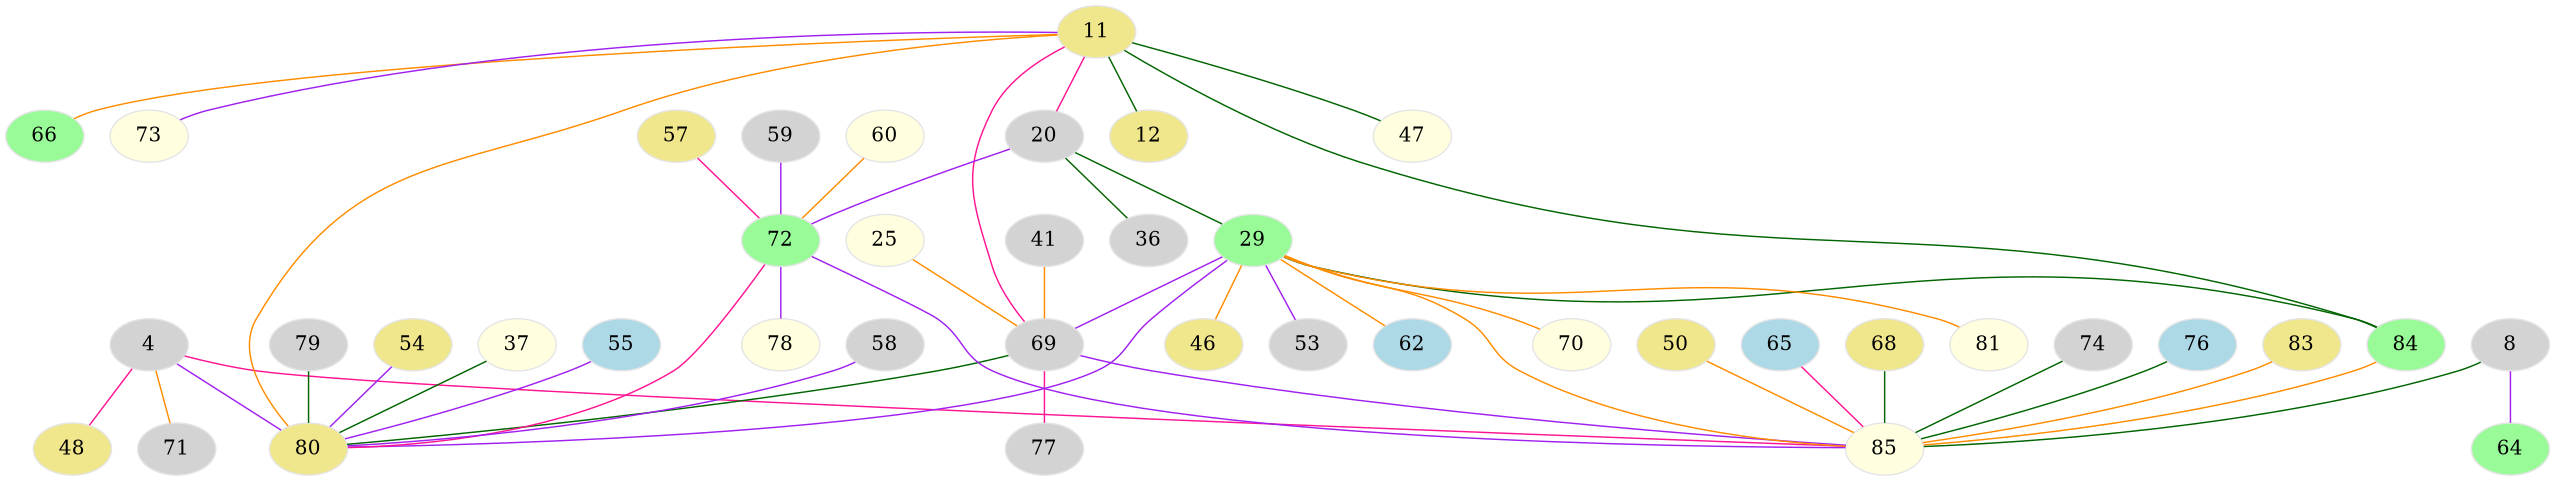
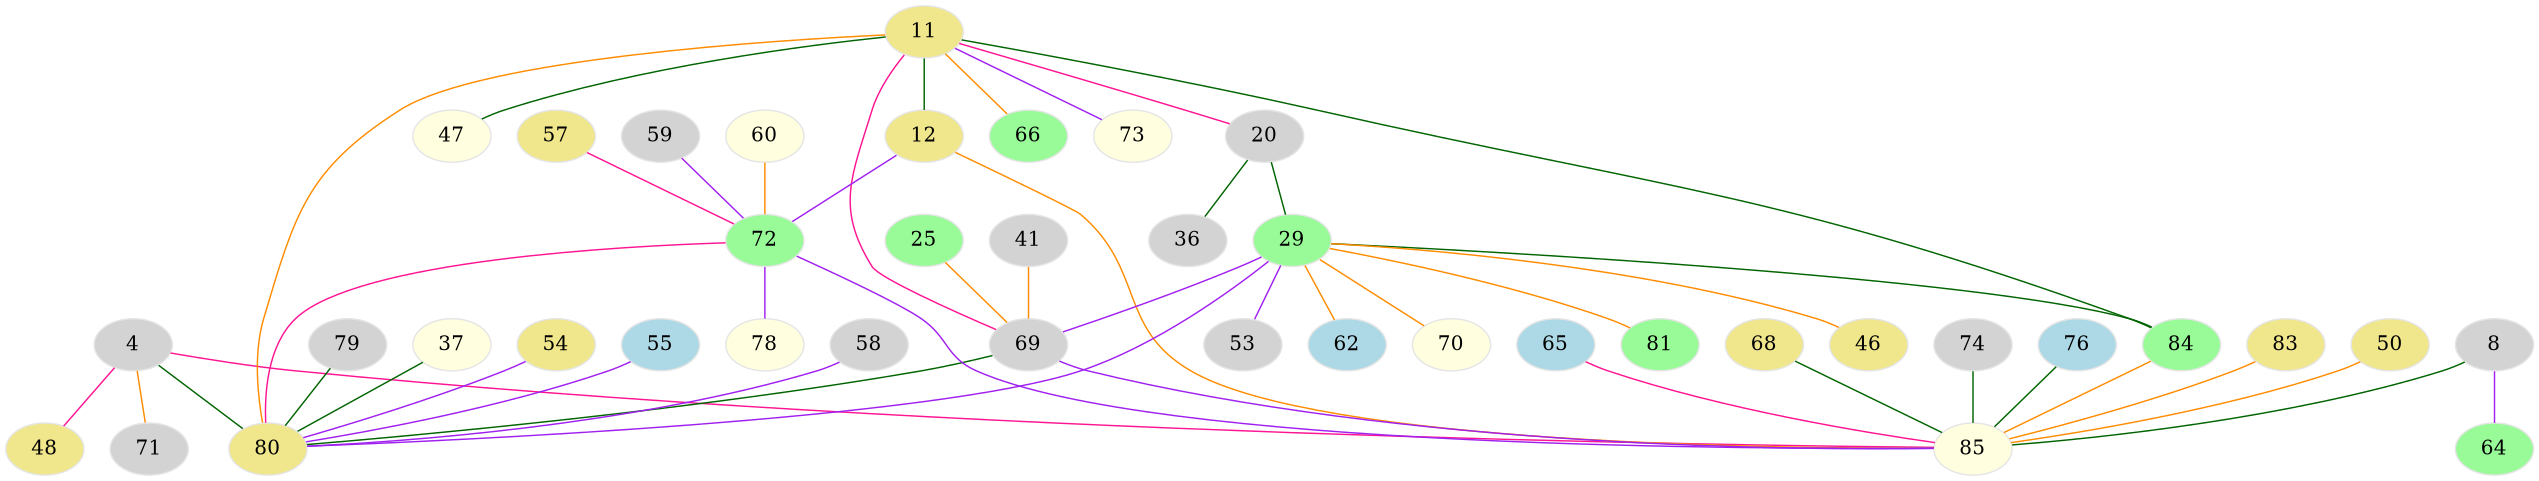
(910, 184) -> (842, 190)
(885, 240) -> (924, 240)
(1989, 345) -> (1660, 345)
(1551, 385) -> (1233, 387)
(229, 397) -> (201, 397)
(1044, 449) -> none
